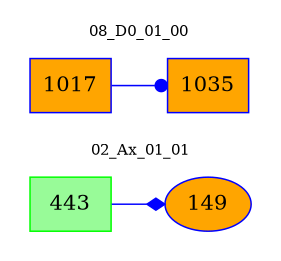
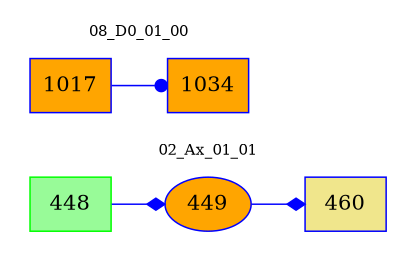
(208, 86) -> (208, 86)
(71, 204) -> (71, 204)
(208, 204) -> (208, 204)
none -> (346, 204)
